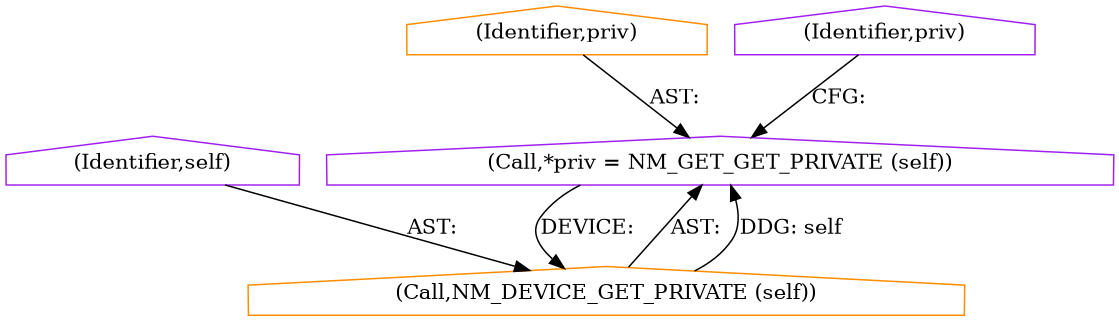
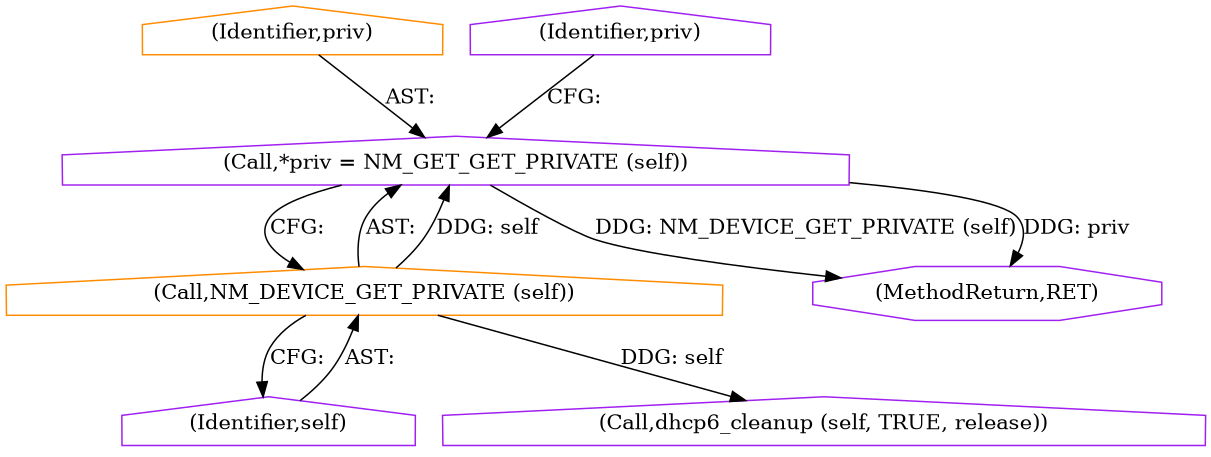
(591, 228) -> (301, 228)
none -> (987, 293)
none -> (274, 342)
none -> (824, 424)
